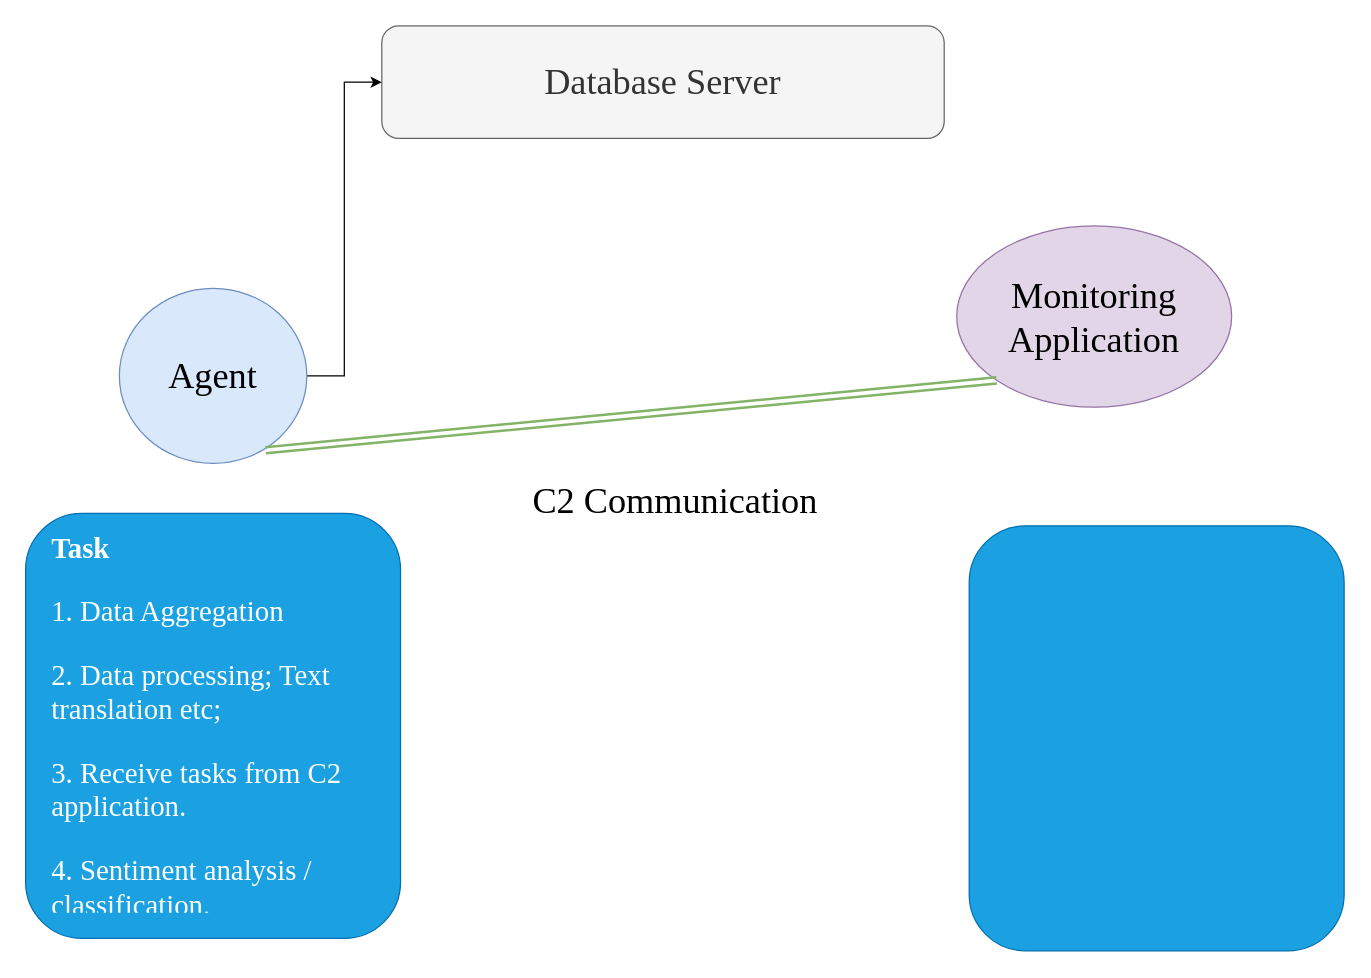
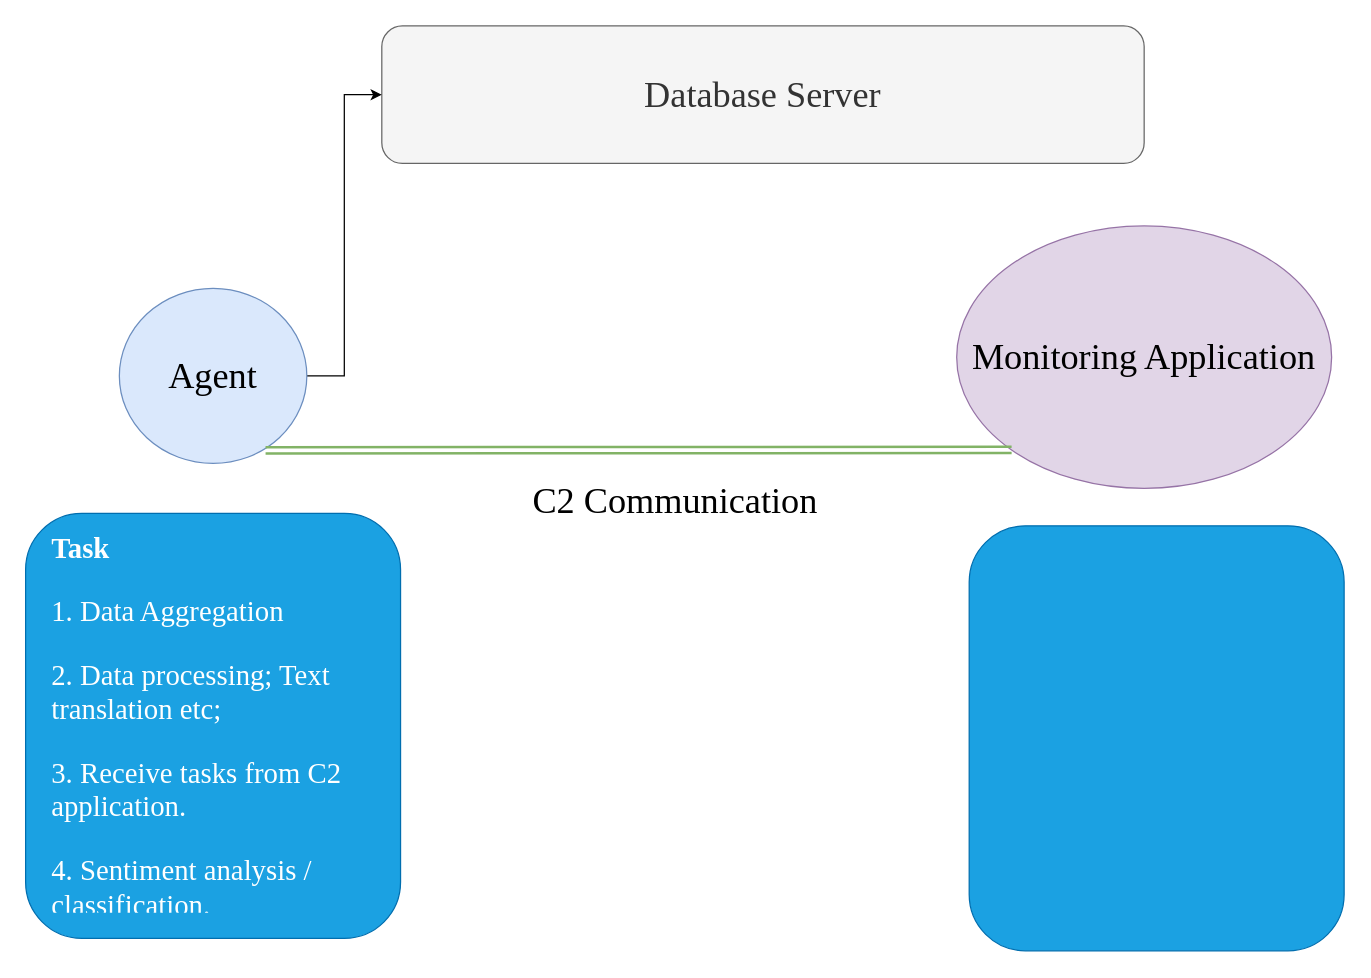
(663, 82) -> (763, 94)
(1094, 316) -> (1144, 357)
